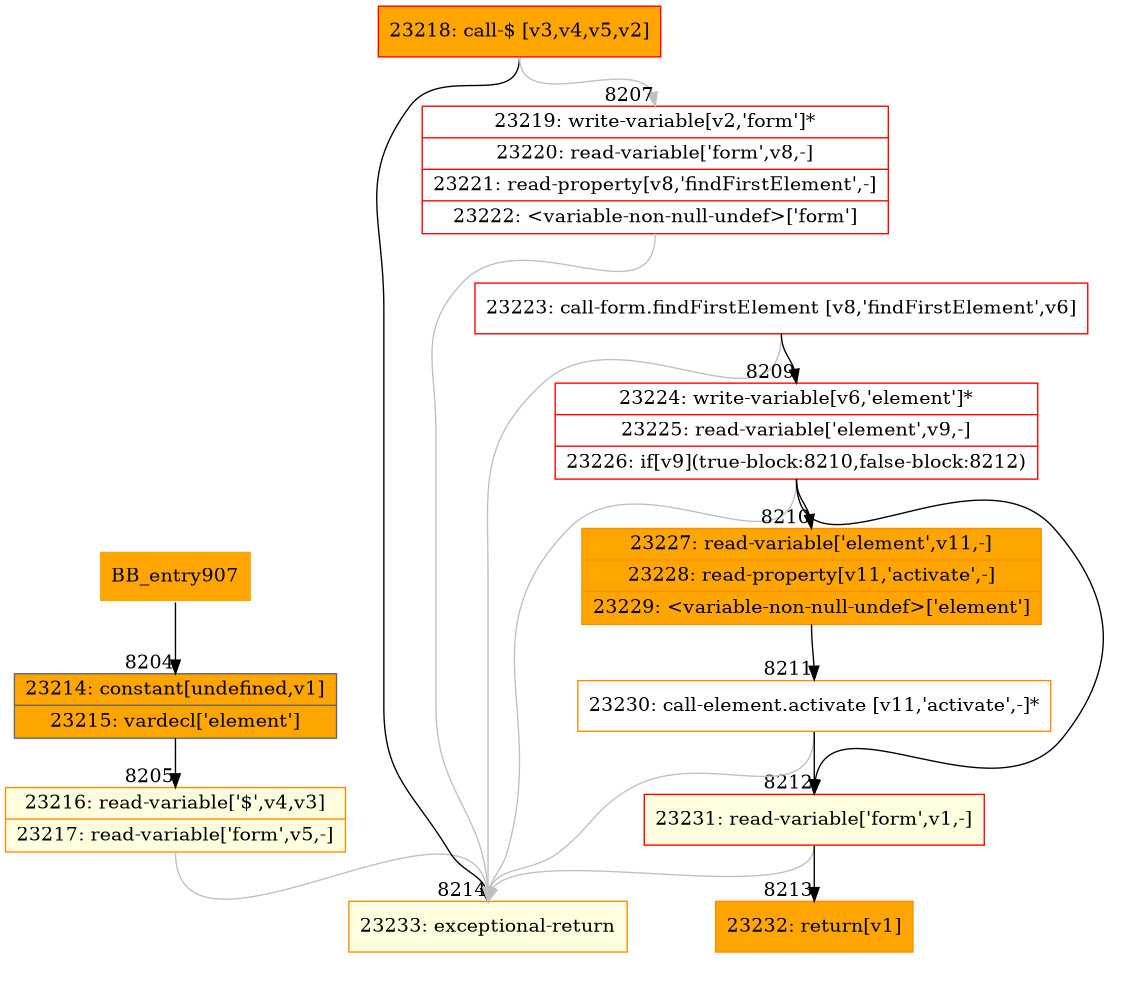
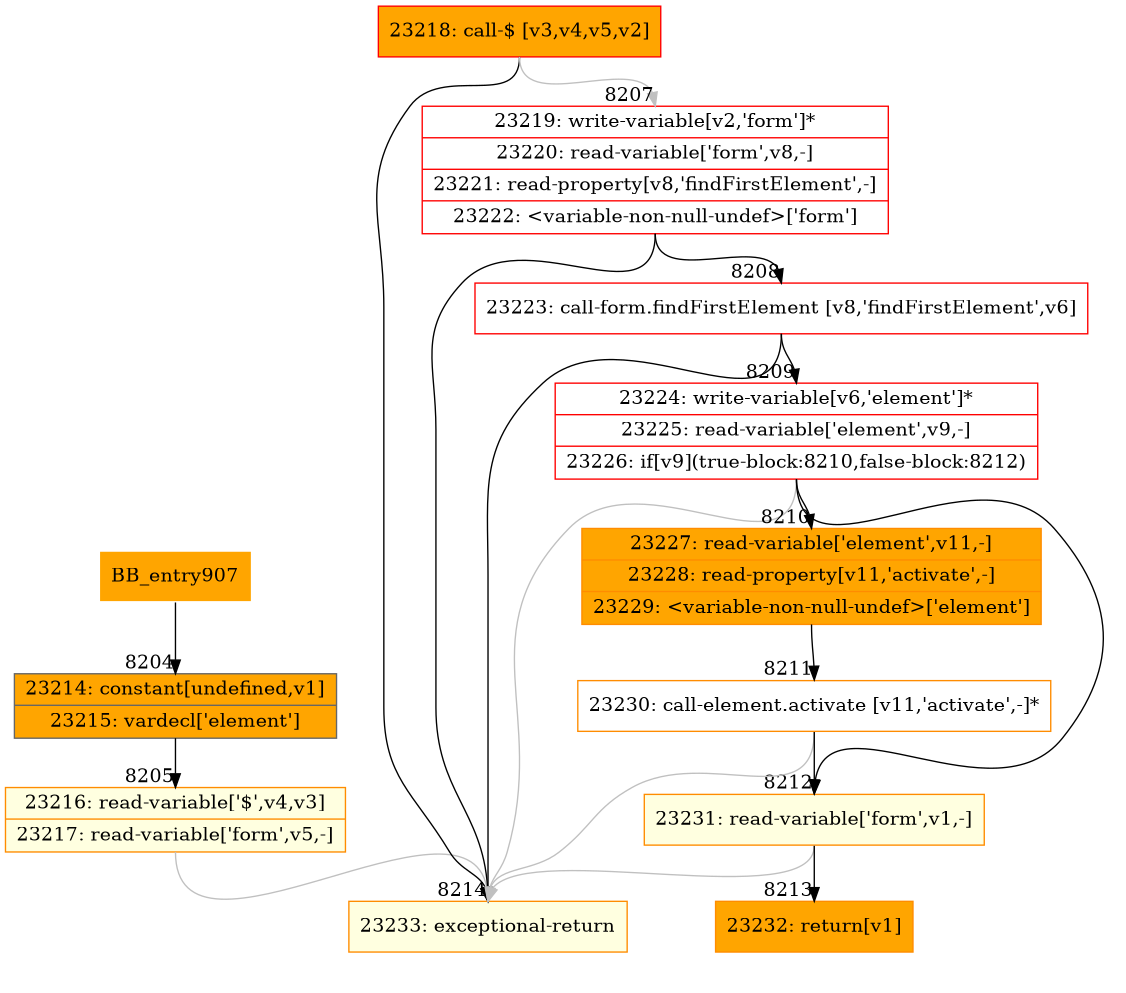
none -> (711, 259)
(436, 474) -> (436, 474)
(488, 490) -> (488, 490)
(814, 820) -> (814, 820)
